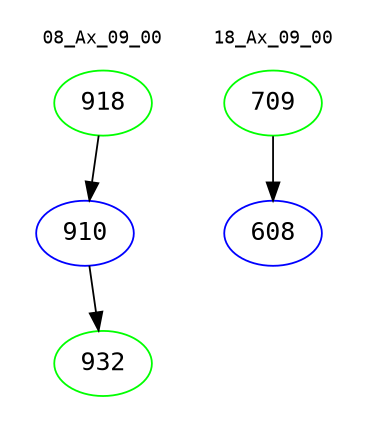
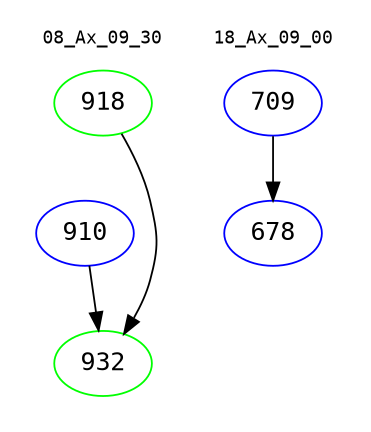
(103, 39) -> (103, 39)
(273, 103) -> (273, 103)
(95, 159) -> (155, 225)
(273, 233) -> (273, 233)
